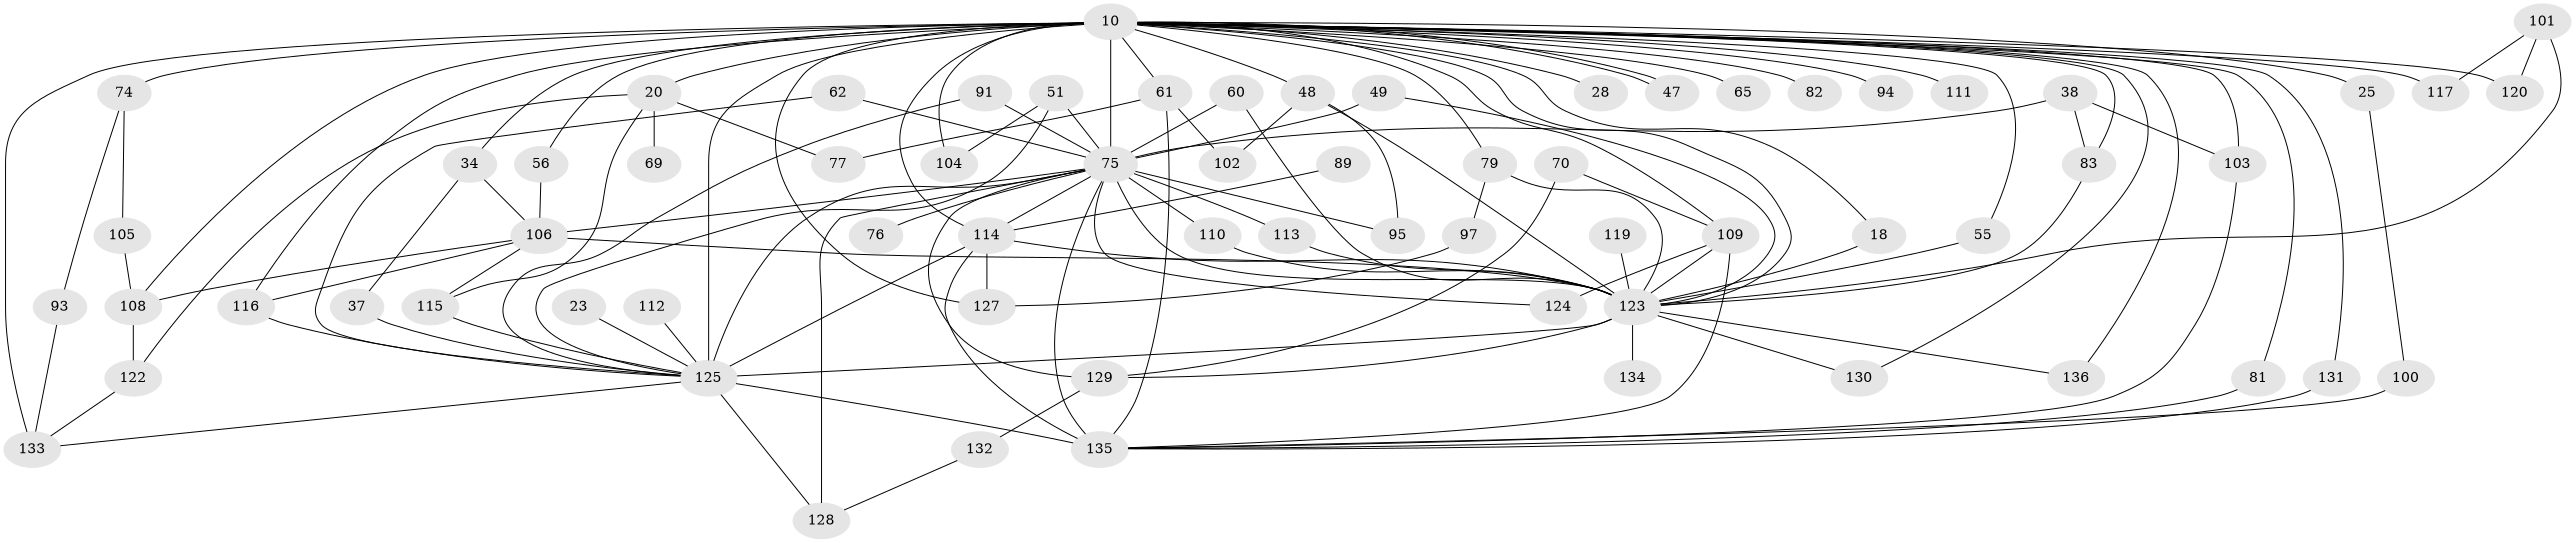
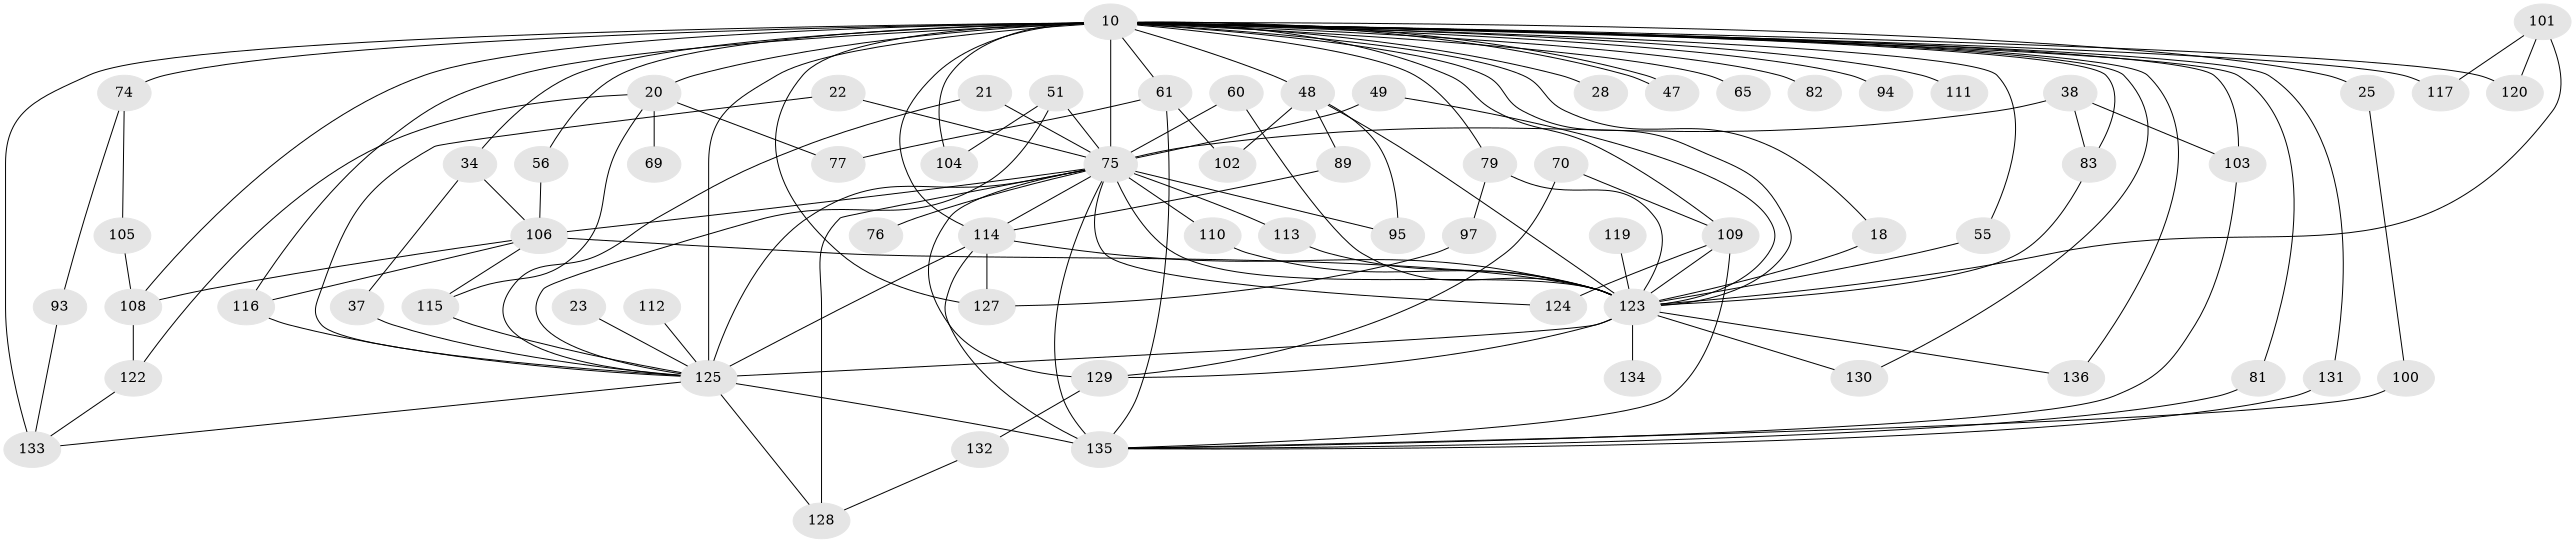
(838, 93) -> (838, 93)
(985, 93) -> (985, 93)
none -> (1325, 127)
